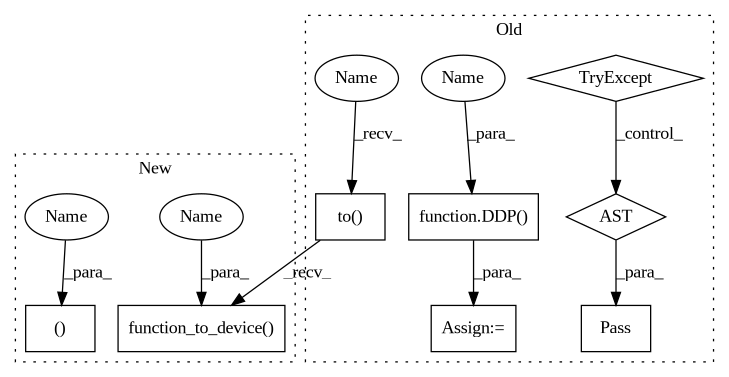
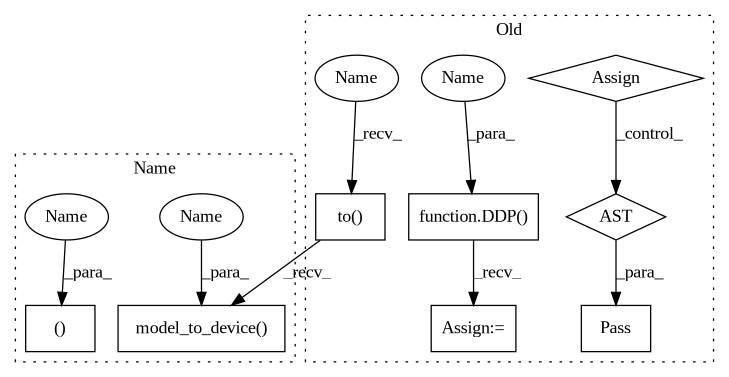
(616, 78) -> (616, 78)
(155, 169) -> (155, 169)
(497, 273) -> (497, 273)
(201, 329) -> (201, 329)
